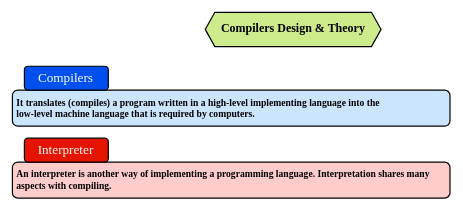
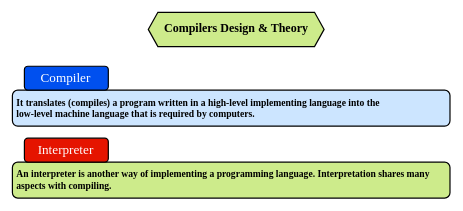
(293, 29) -> (236, 29)
(66, 78) -> (66, 78)
(231, 180) -> (231, 180)
